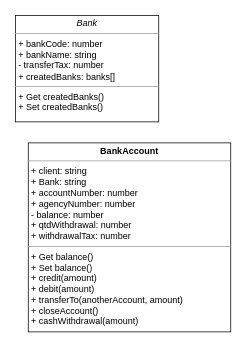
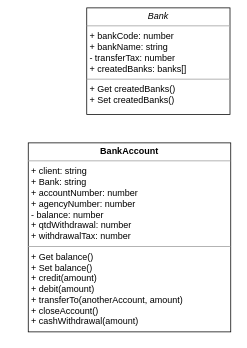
(87, 69) -> (158, 61)
